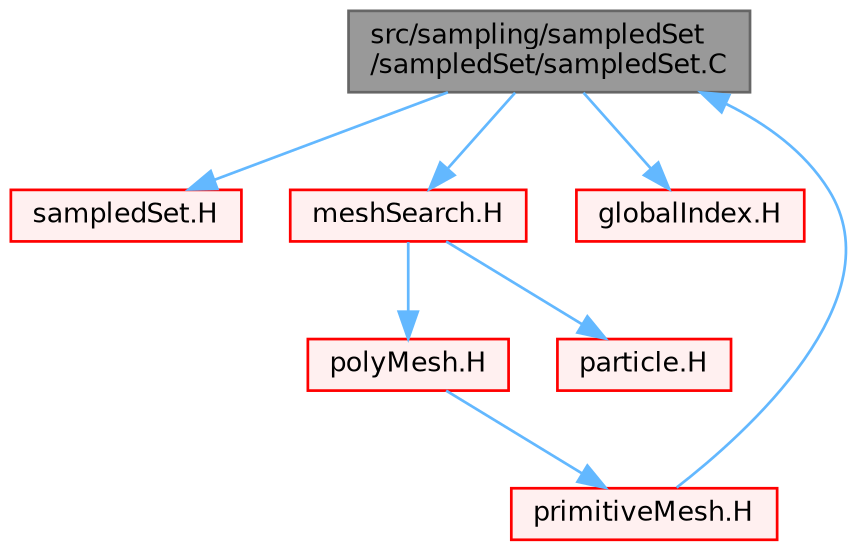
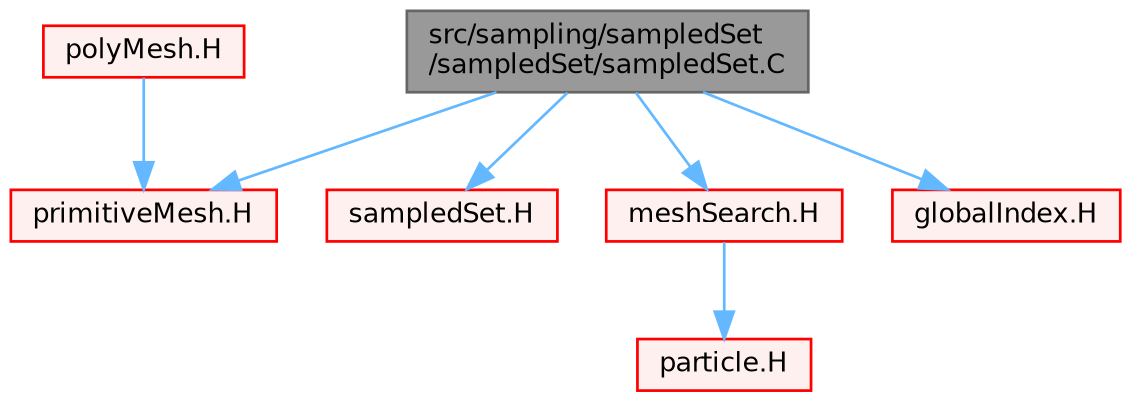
(408, 277) -> none
(835, 299) -> (367, 136)
